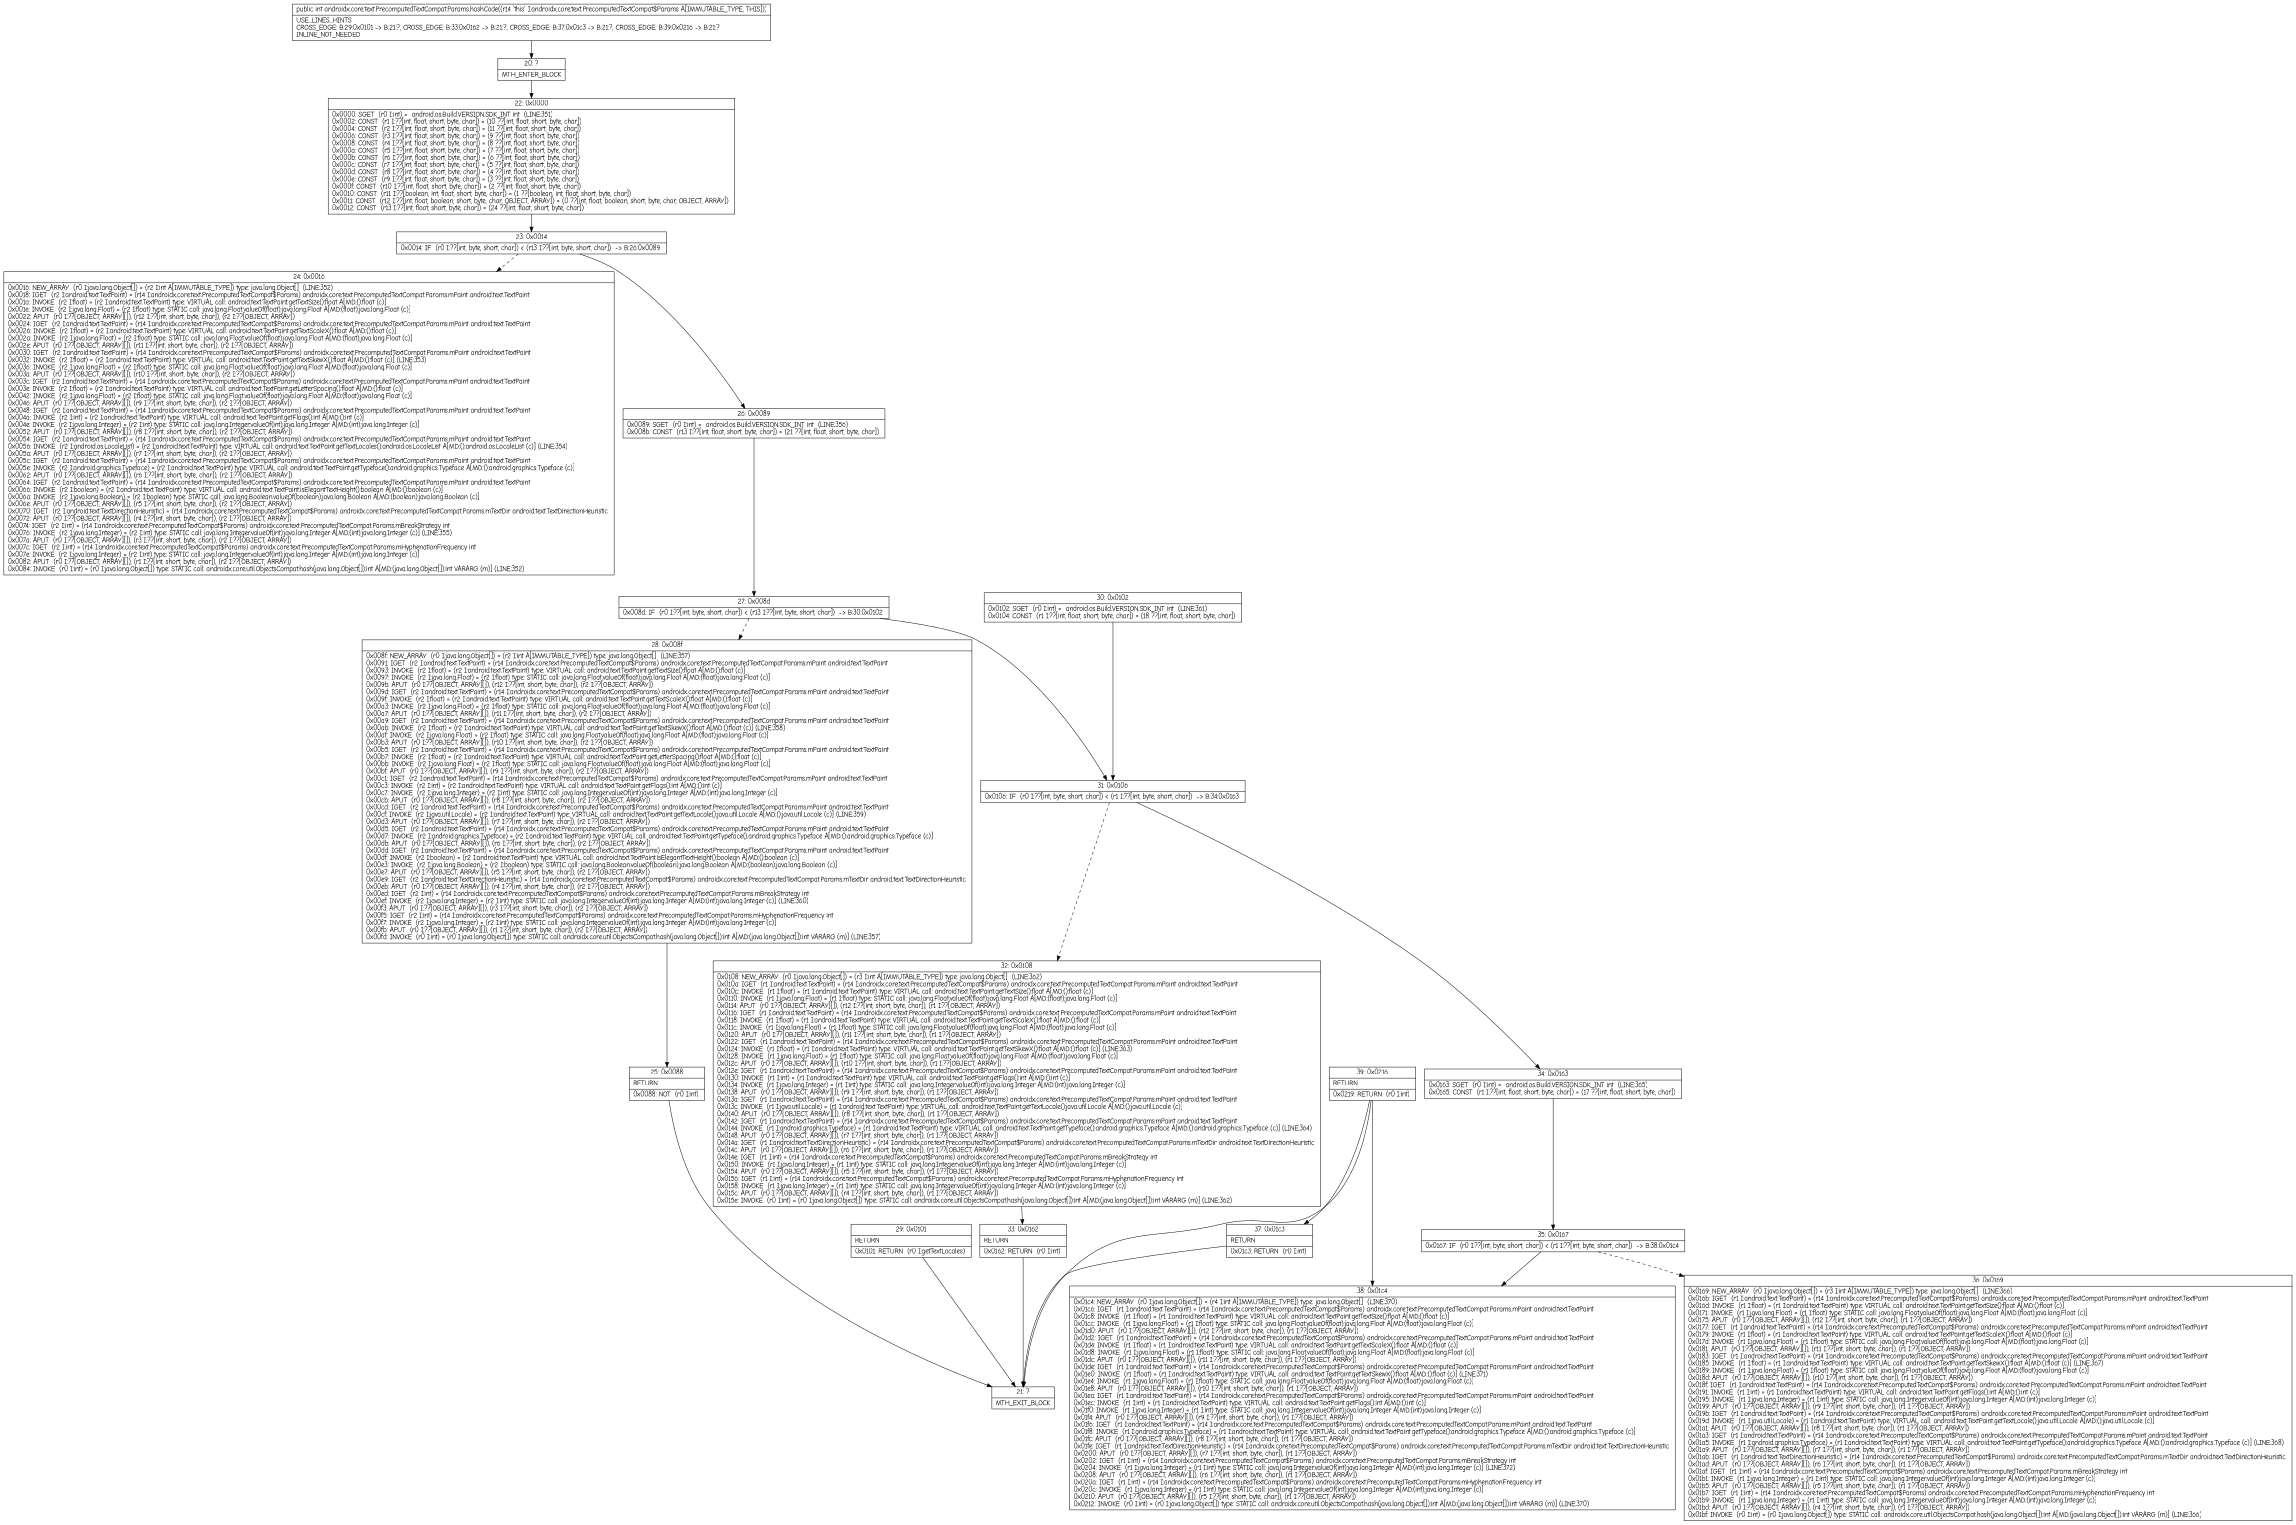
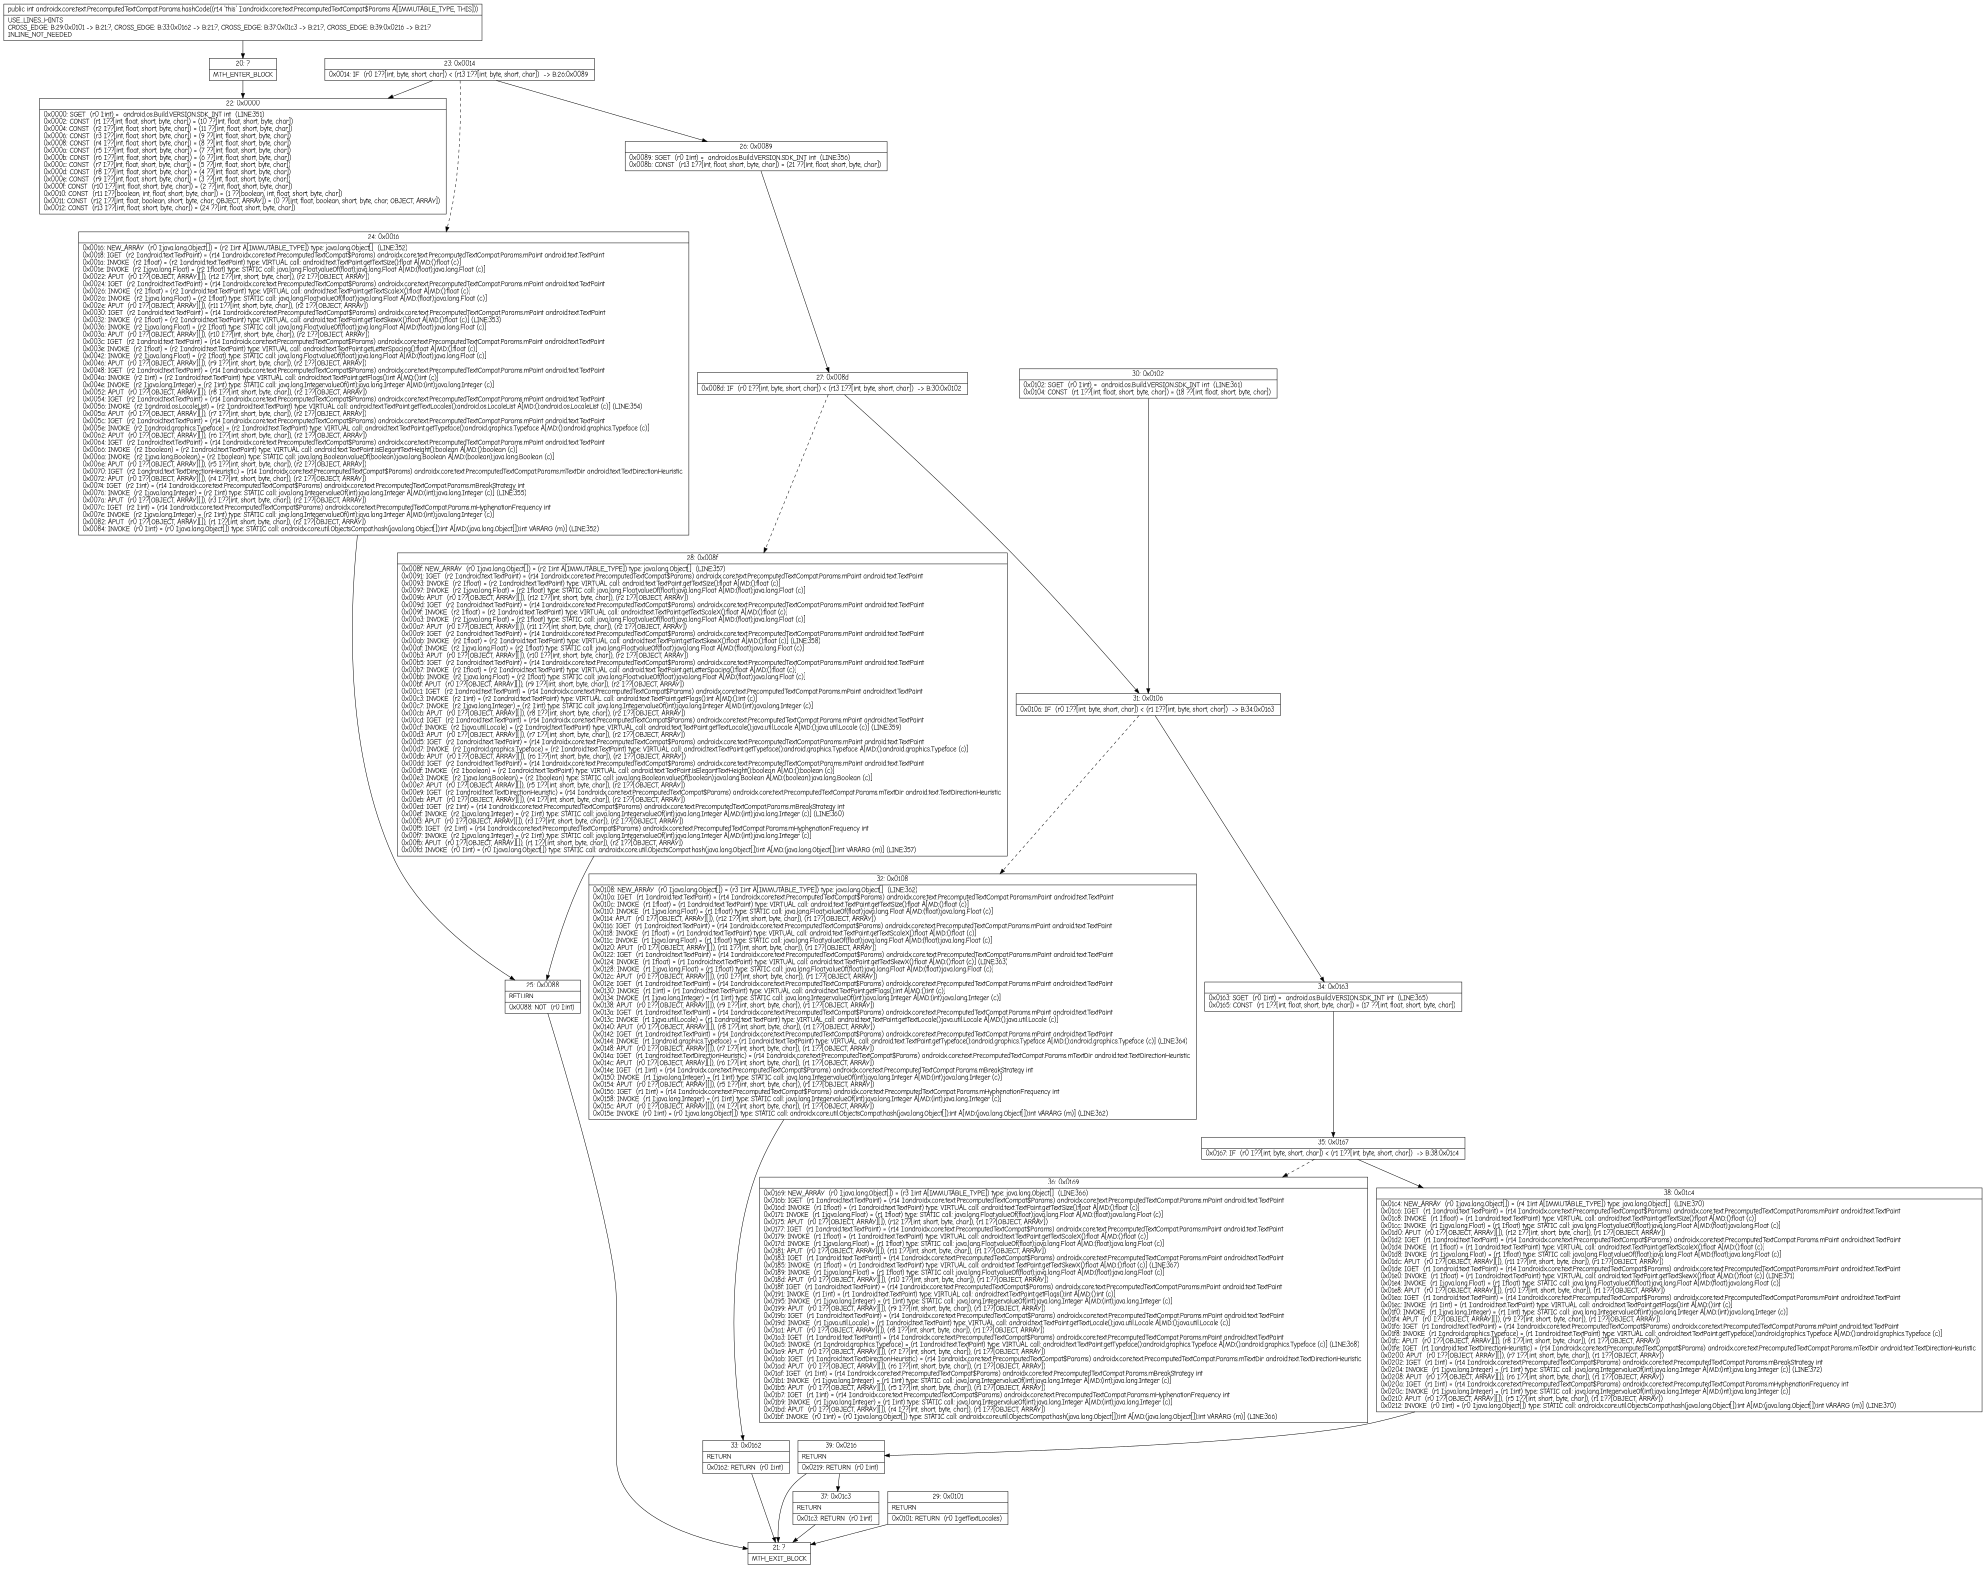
(531, 221) -> (413, 88)
none -> (369, 783)
(1372, 1191) -> (1153, 1445)
